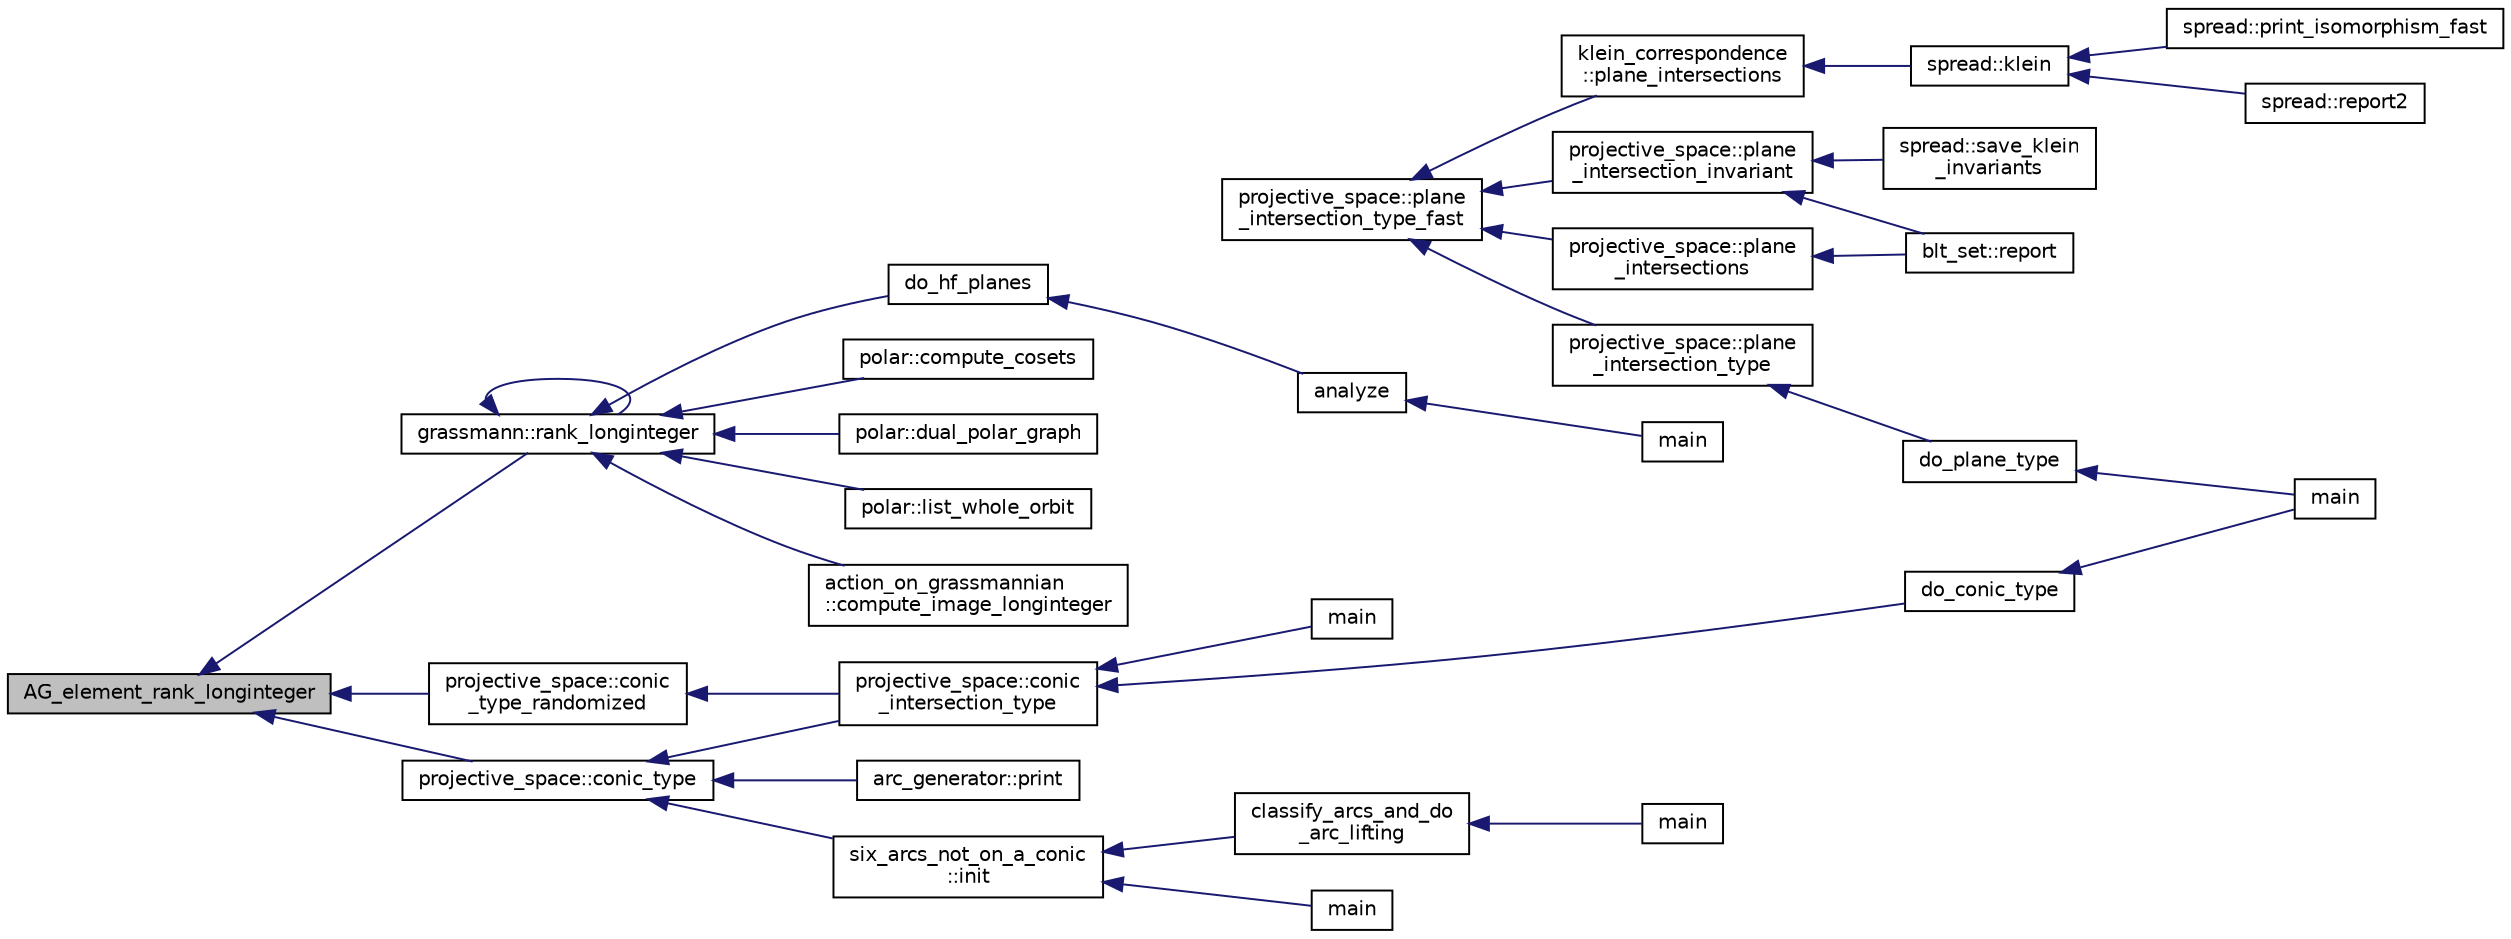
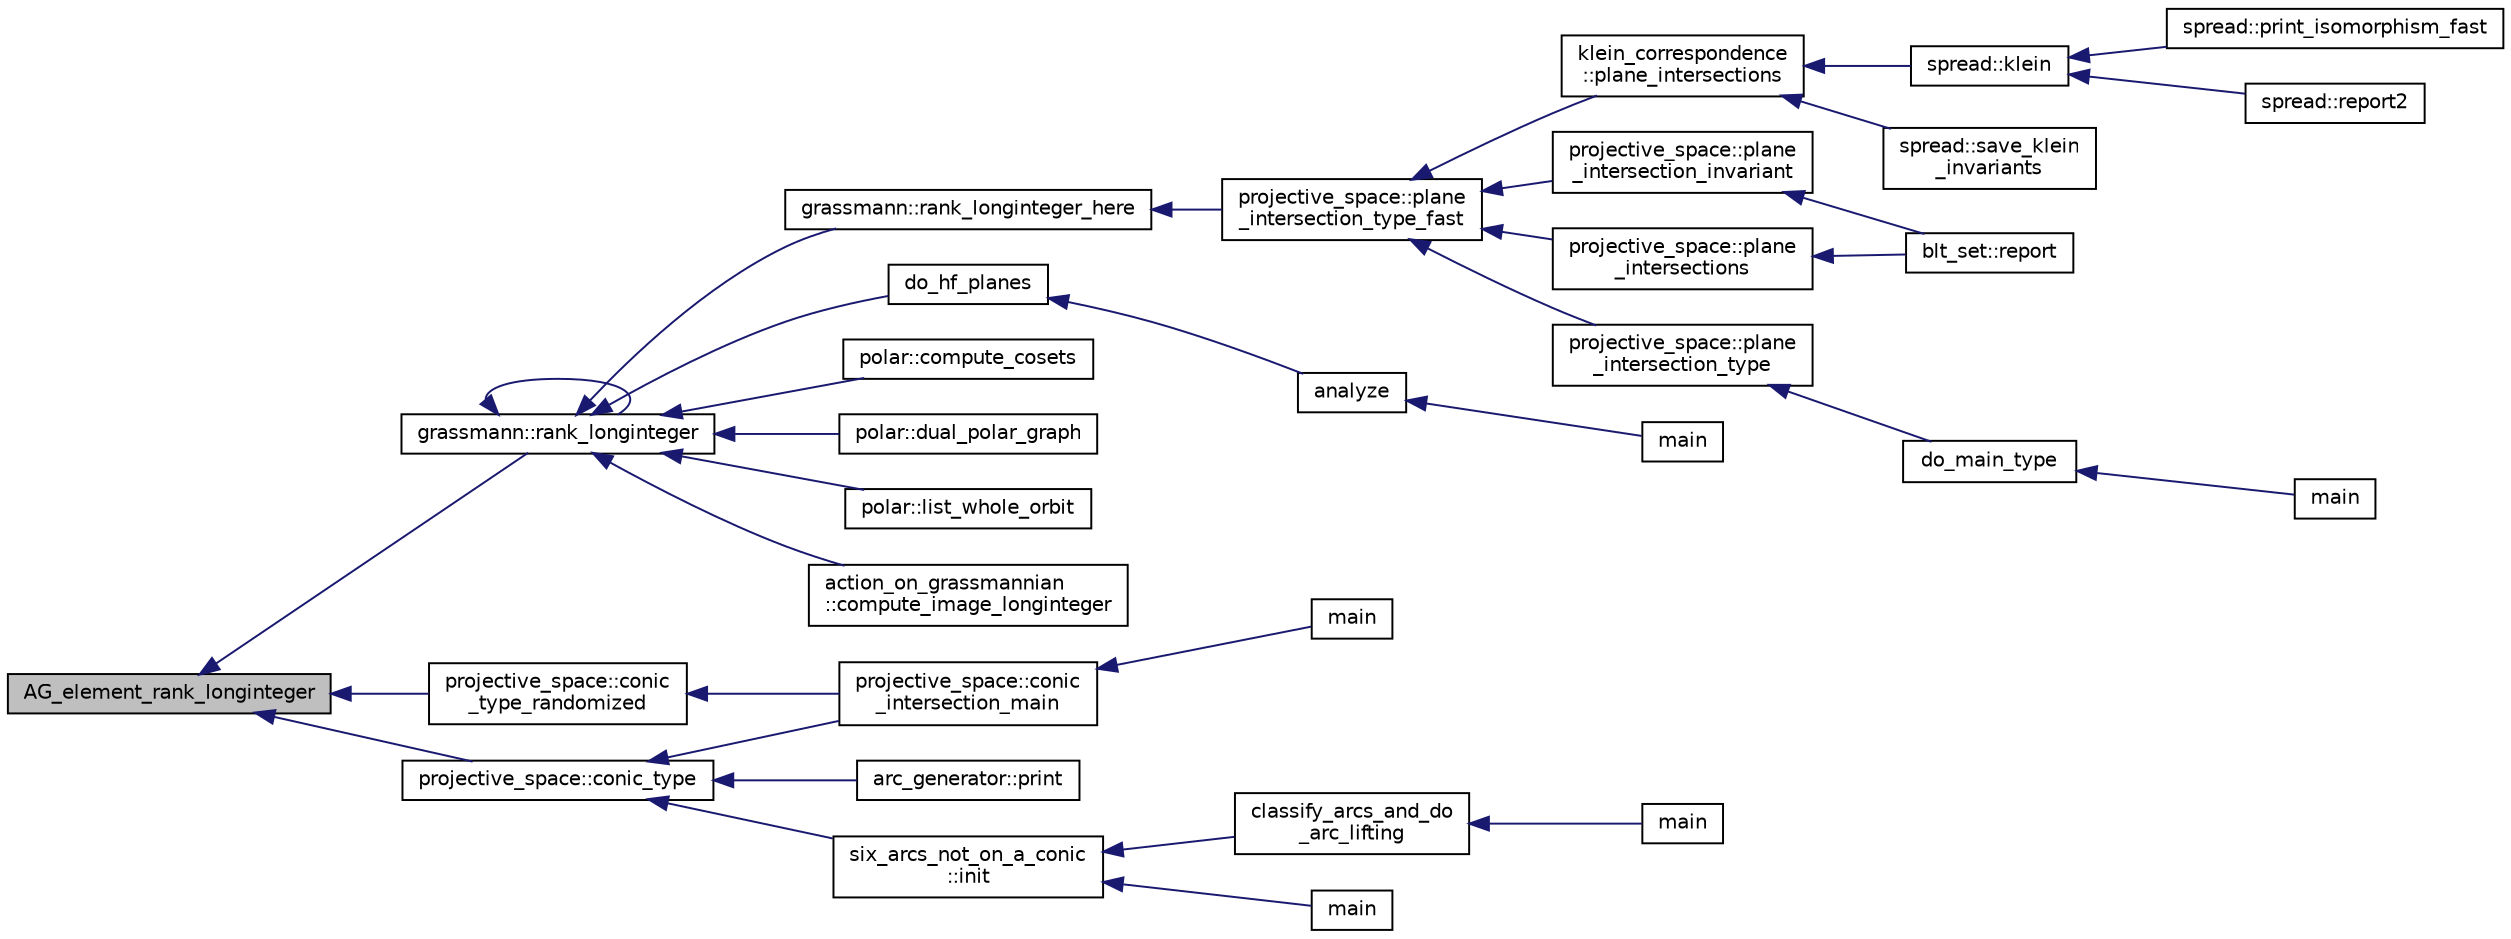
(1858, 160) -> (1846, 115)
none -> (968, 210)
(1990, 462) -> (1990, 462)
(1990, 591) -> none
(968, 694) -> (968, 694)
